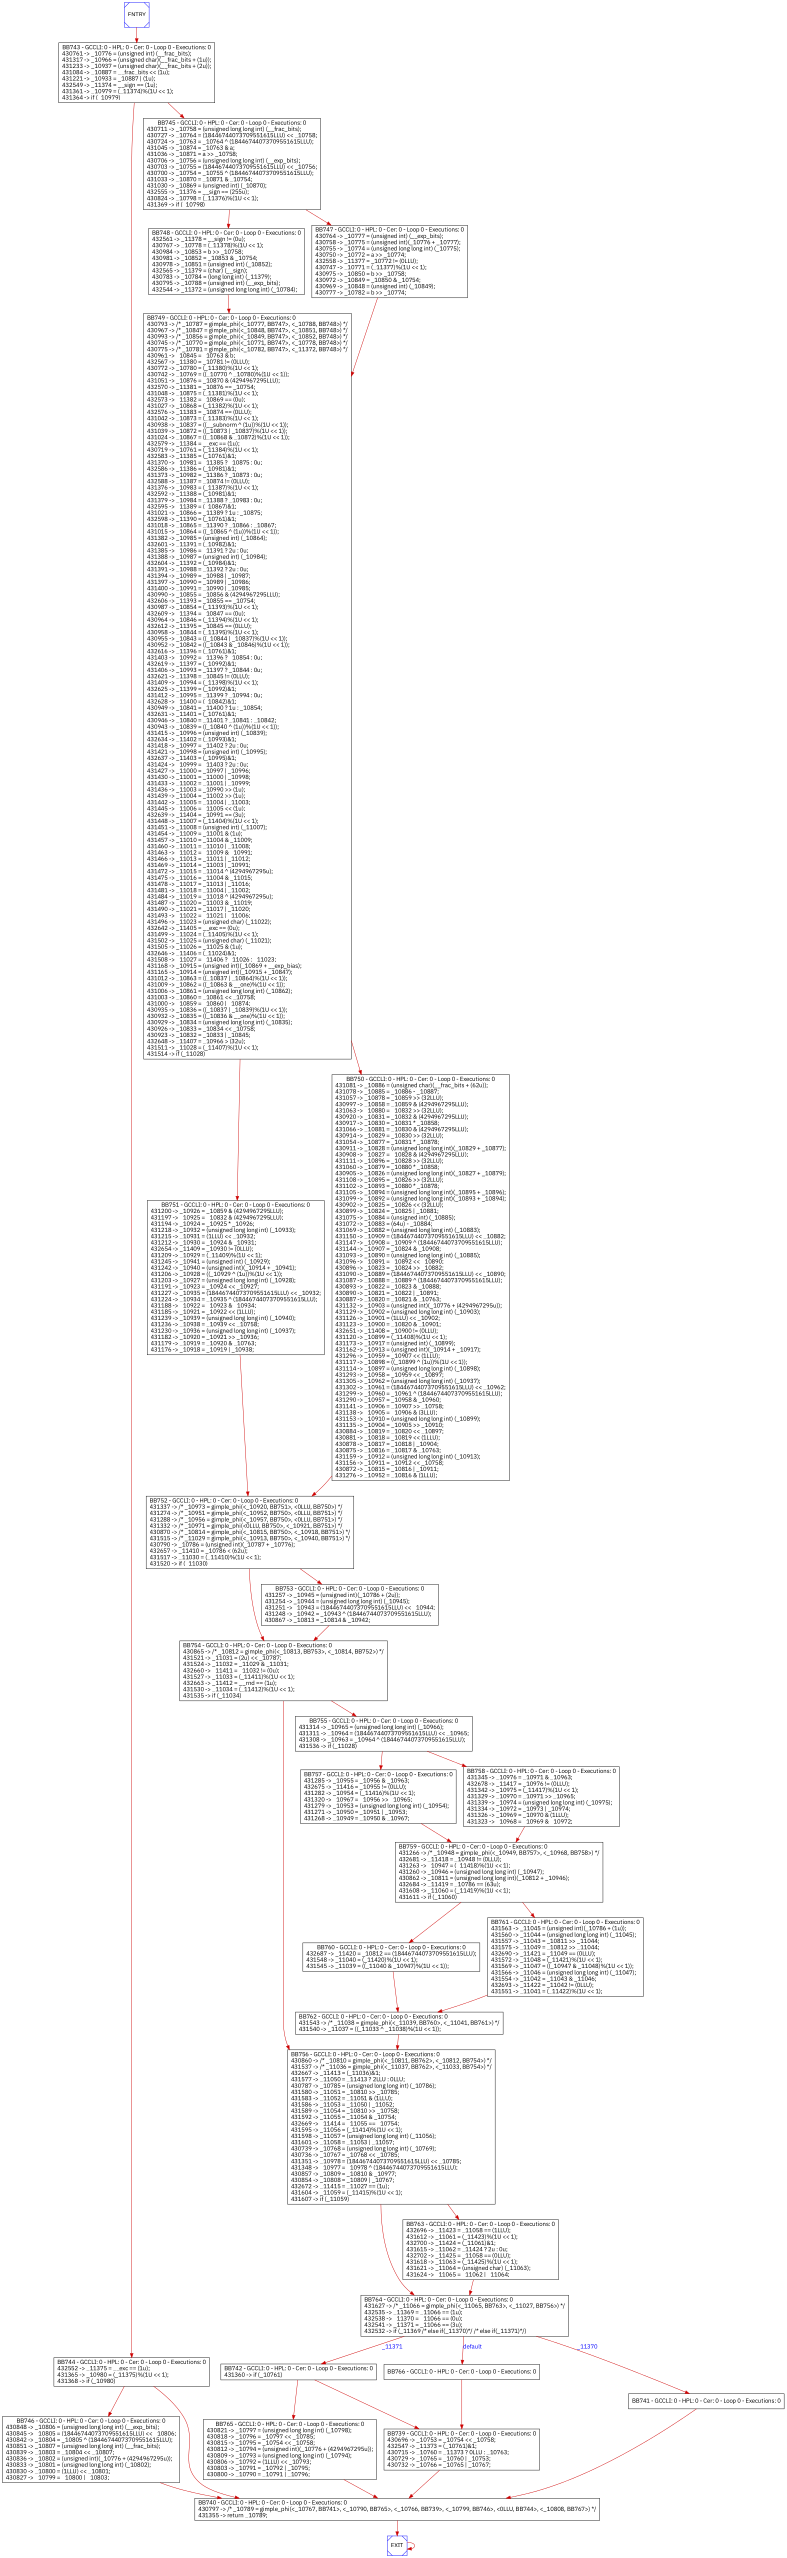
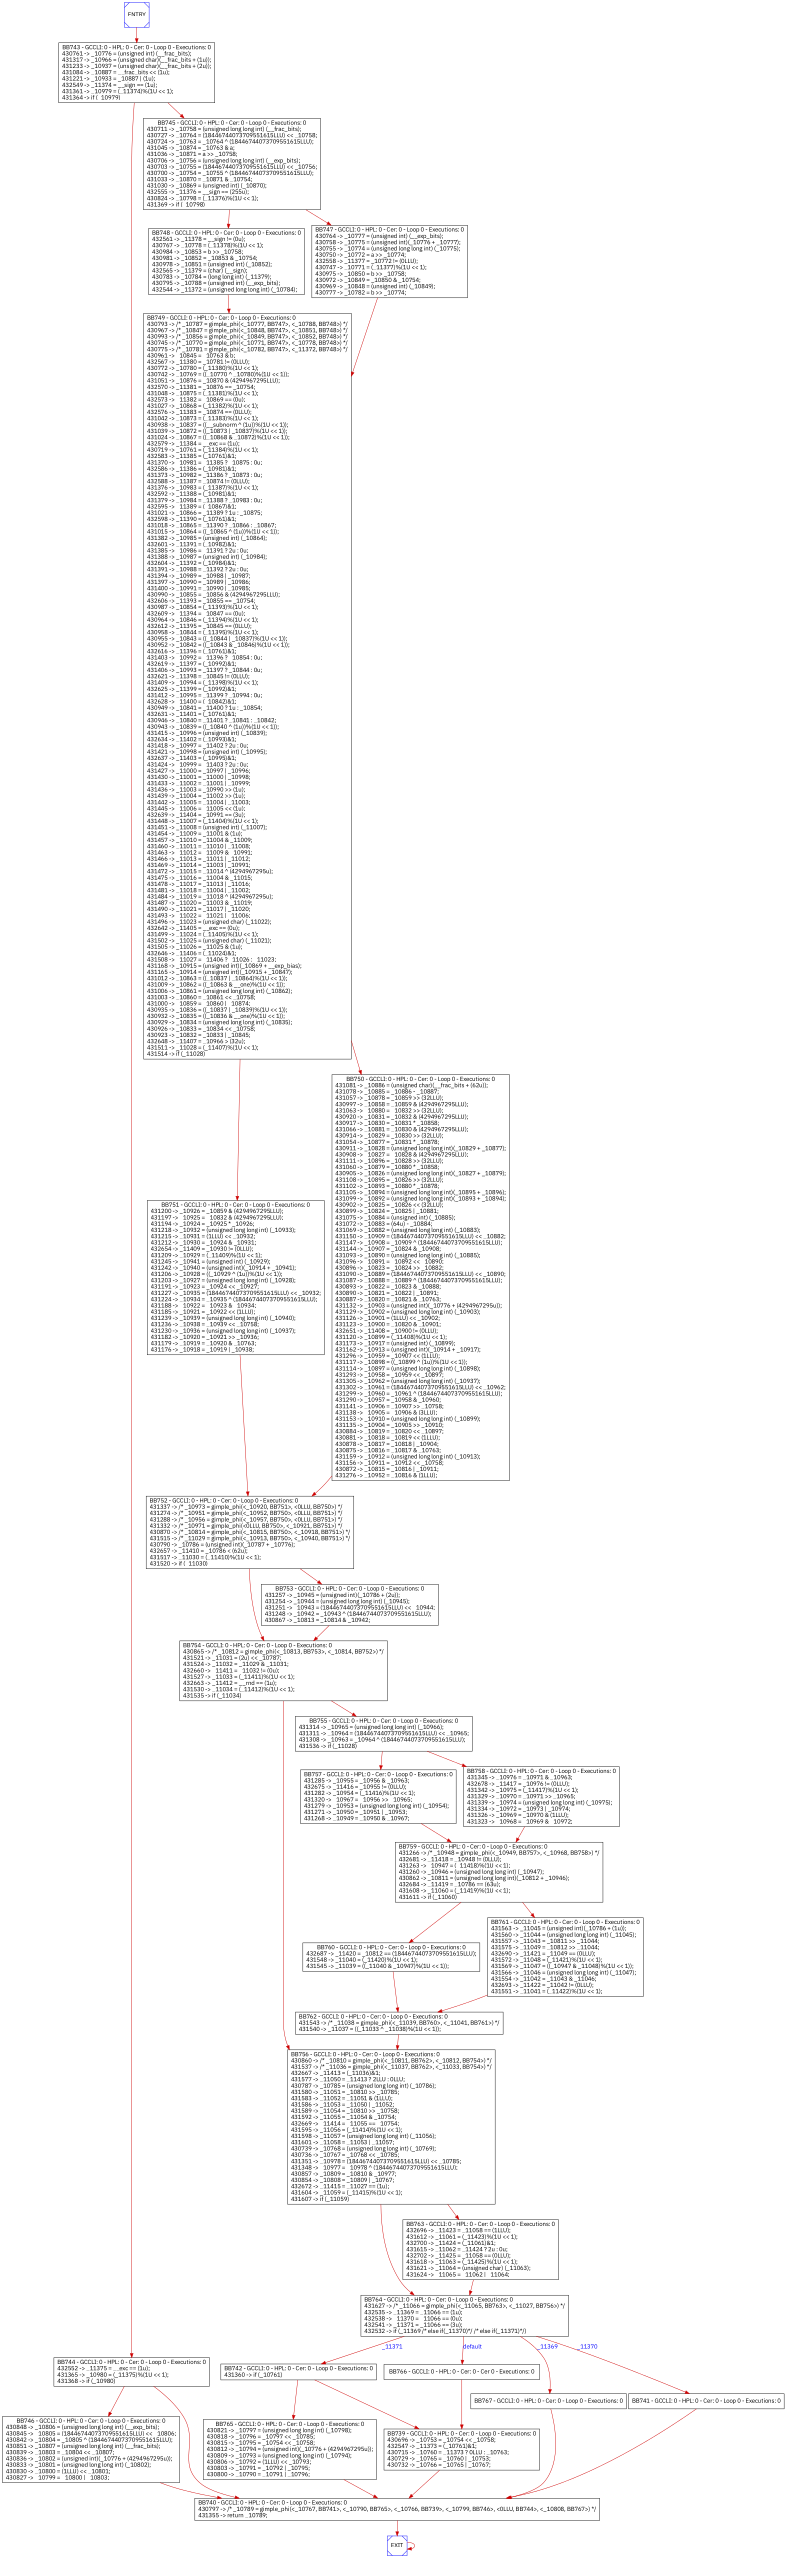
(462, 2372) -> (462, 2372)
none -> (549, 2401)
